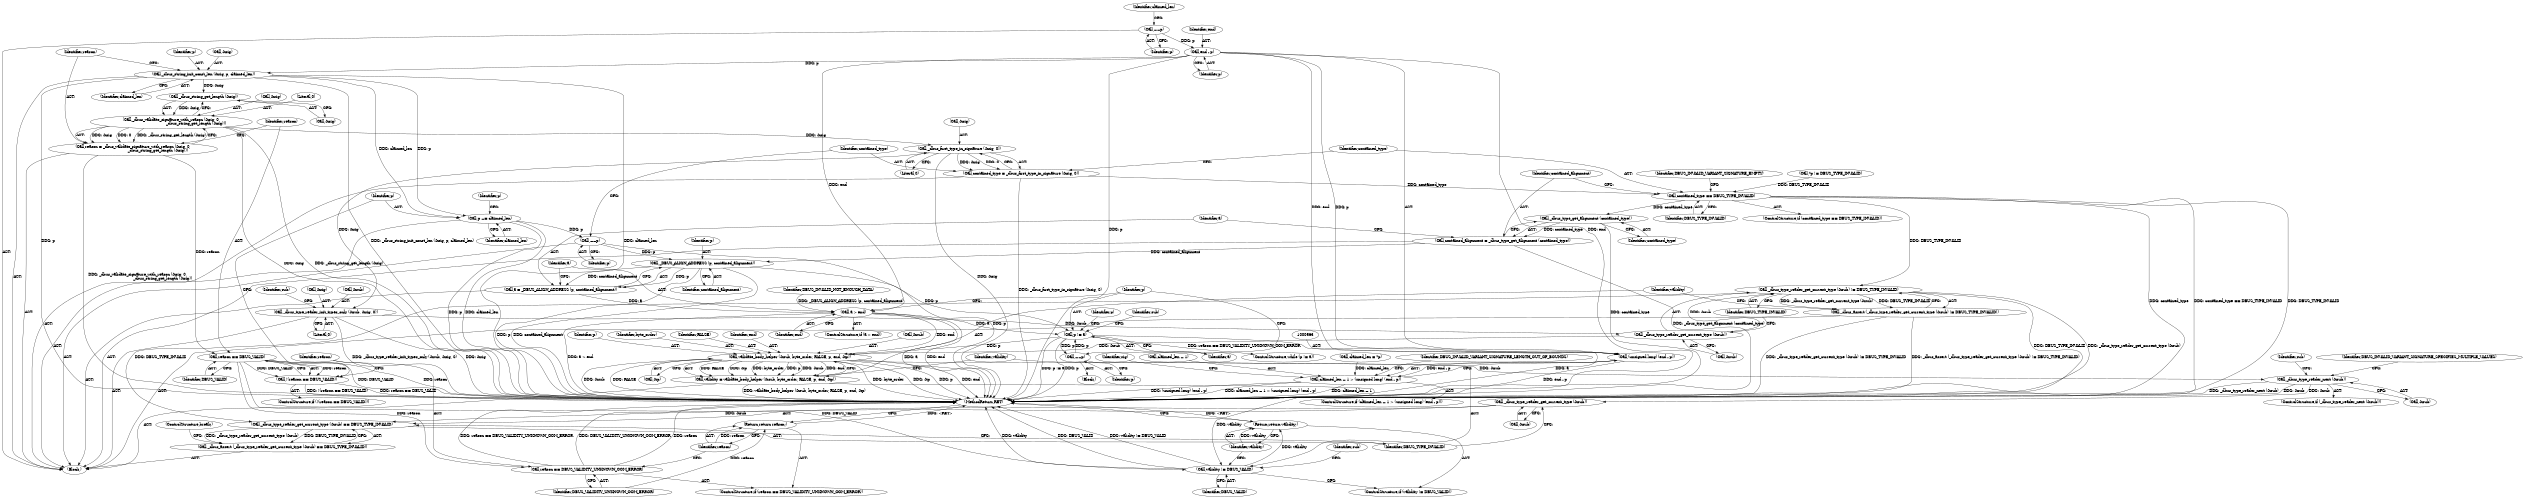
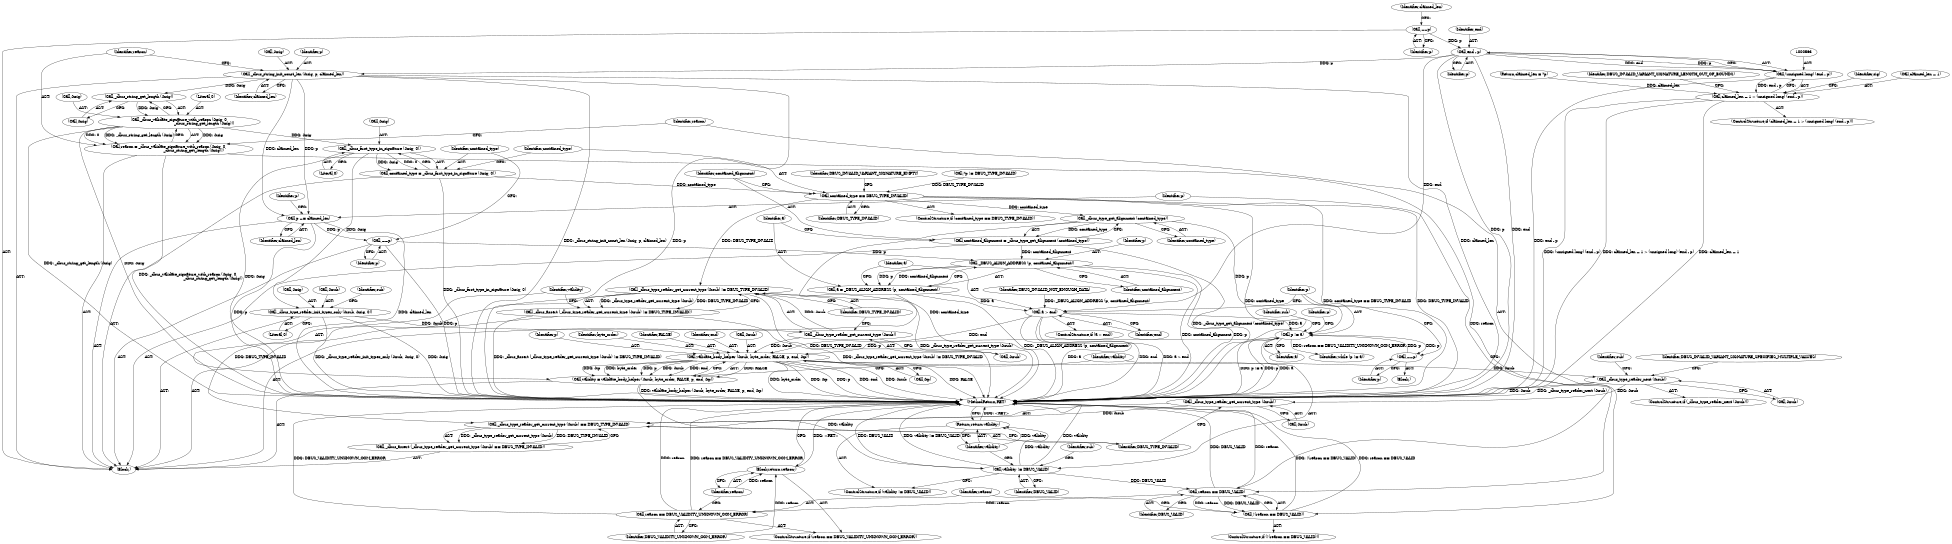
none -> (1705, 61)
(916, 299) -> (1250, 305)
none -> (1010, 335)
(1284, 357) -> (1342, 357)
(1361, 357) -> (1524, 75)
(650, 411) -> (1117, 481)
(189, 425) -> none
(765, 425) -> (776, 470)
